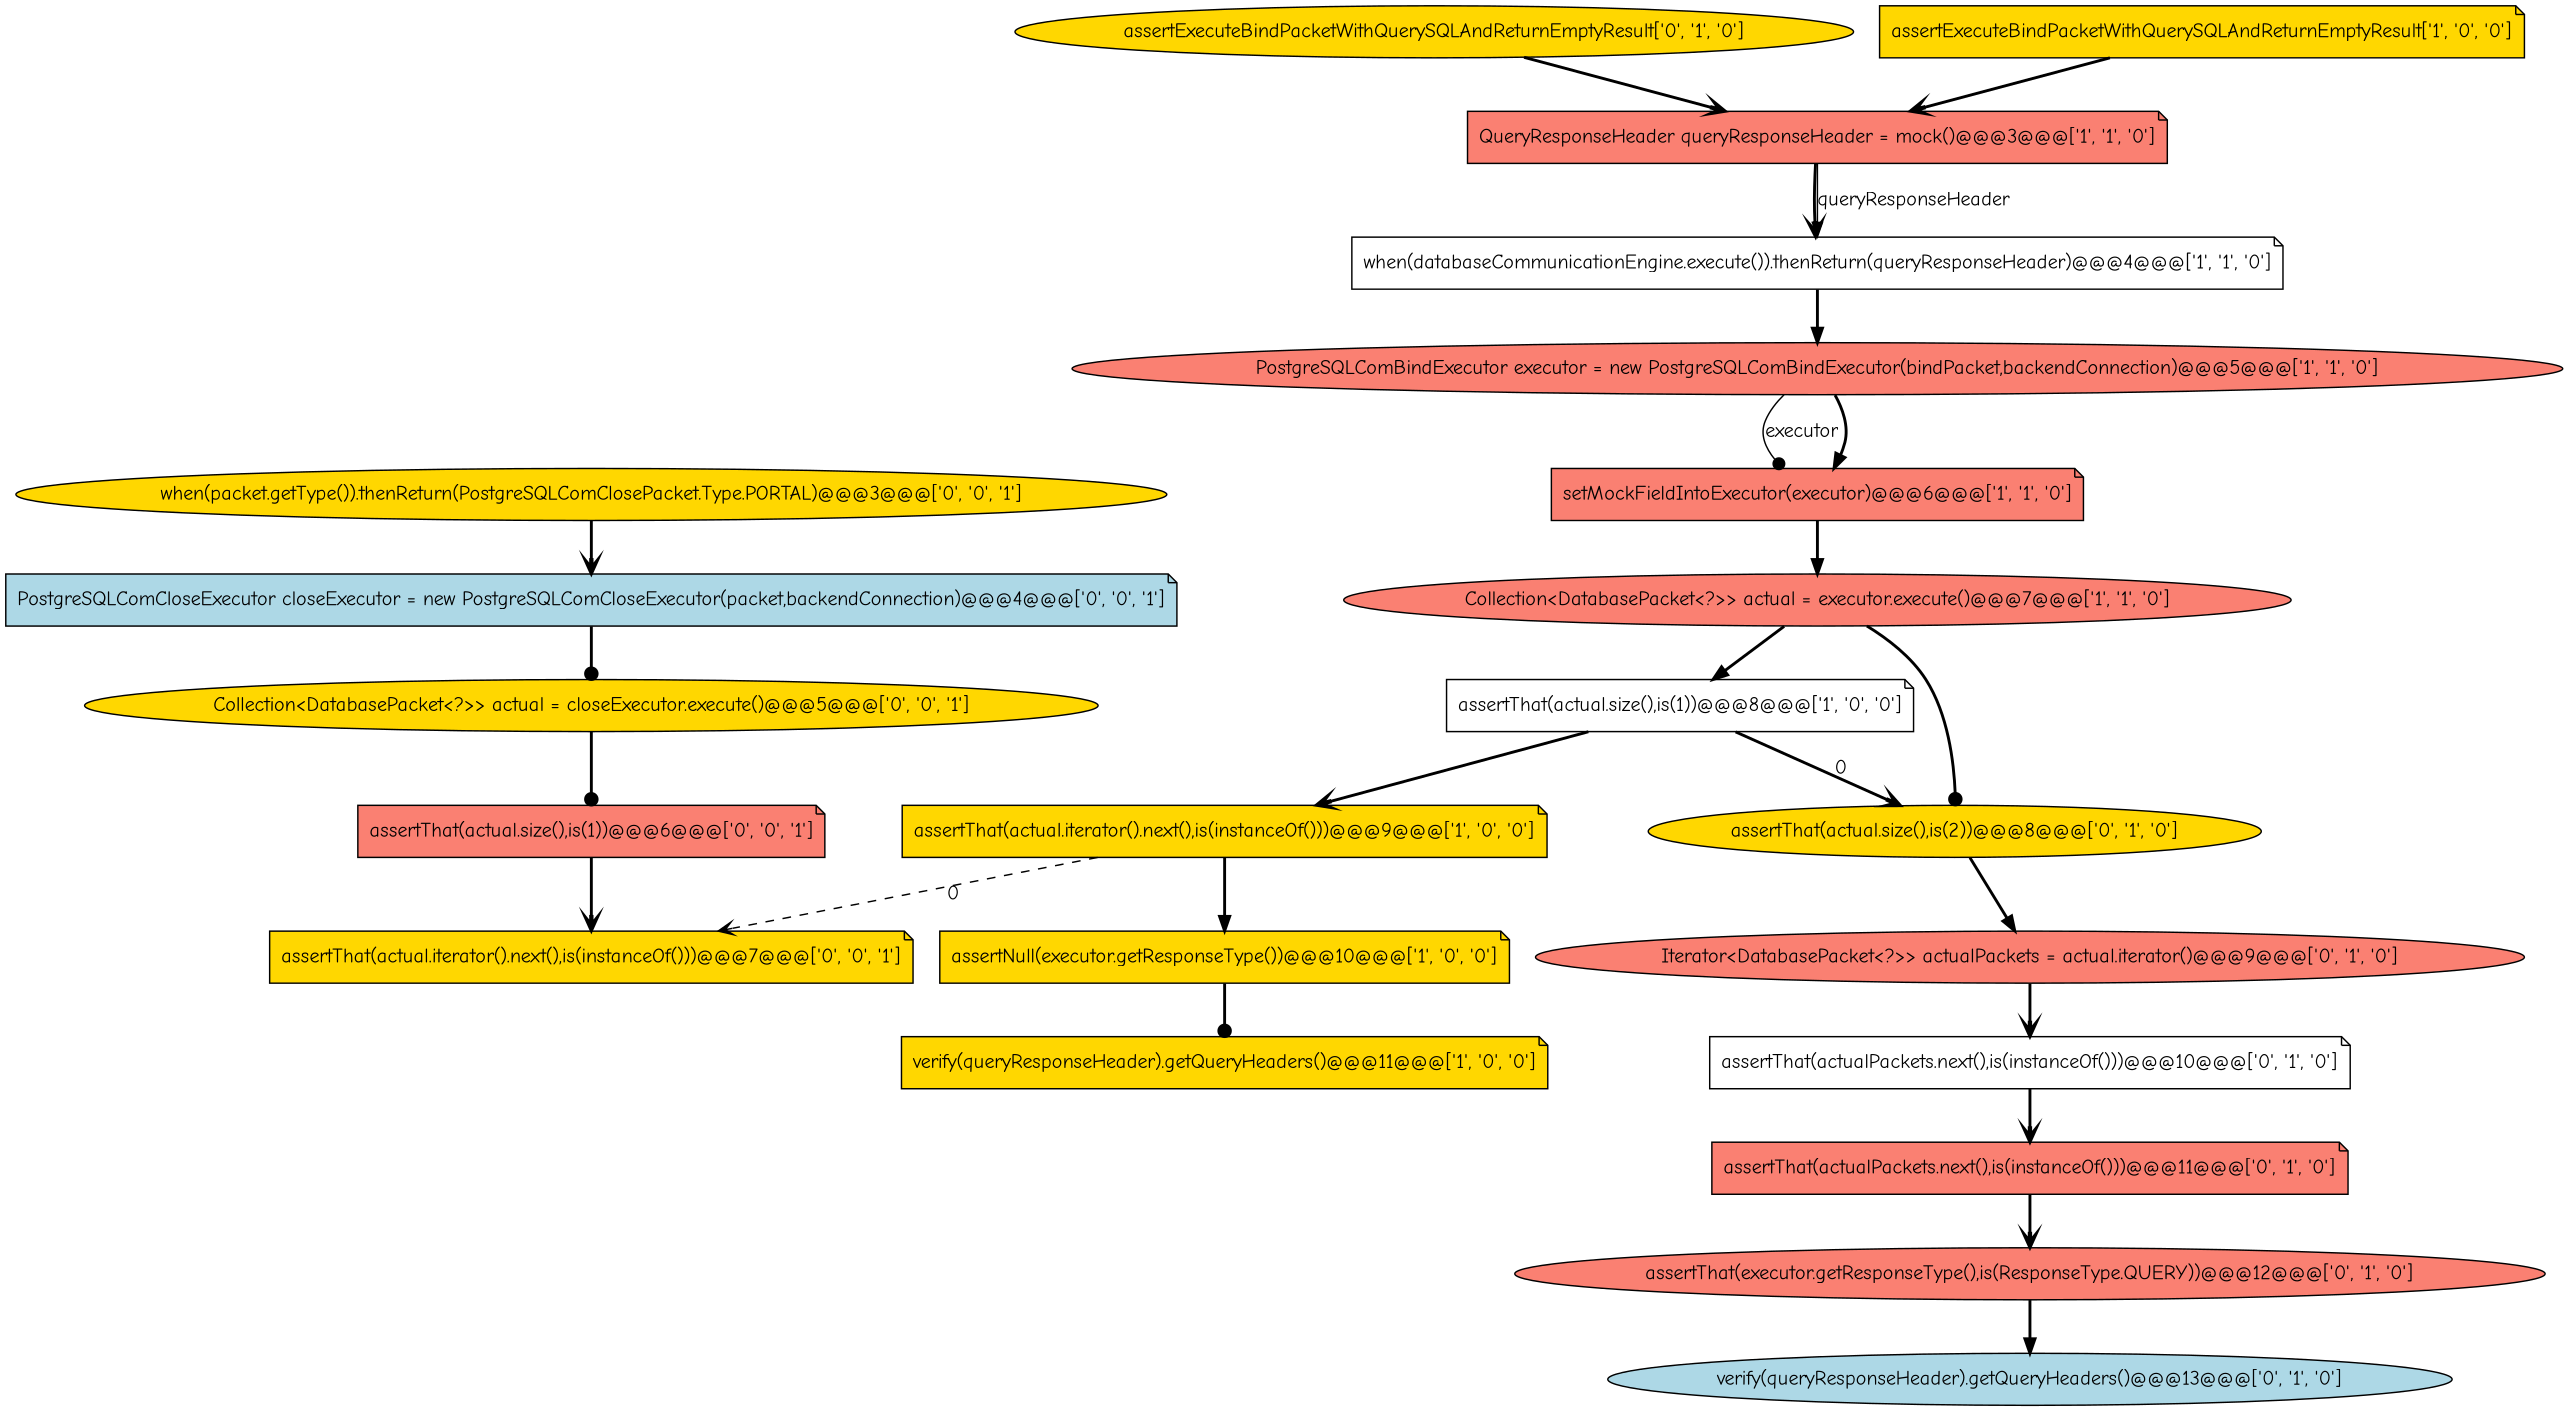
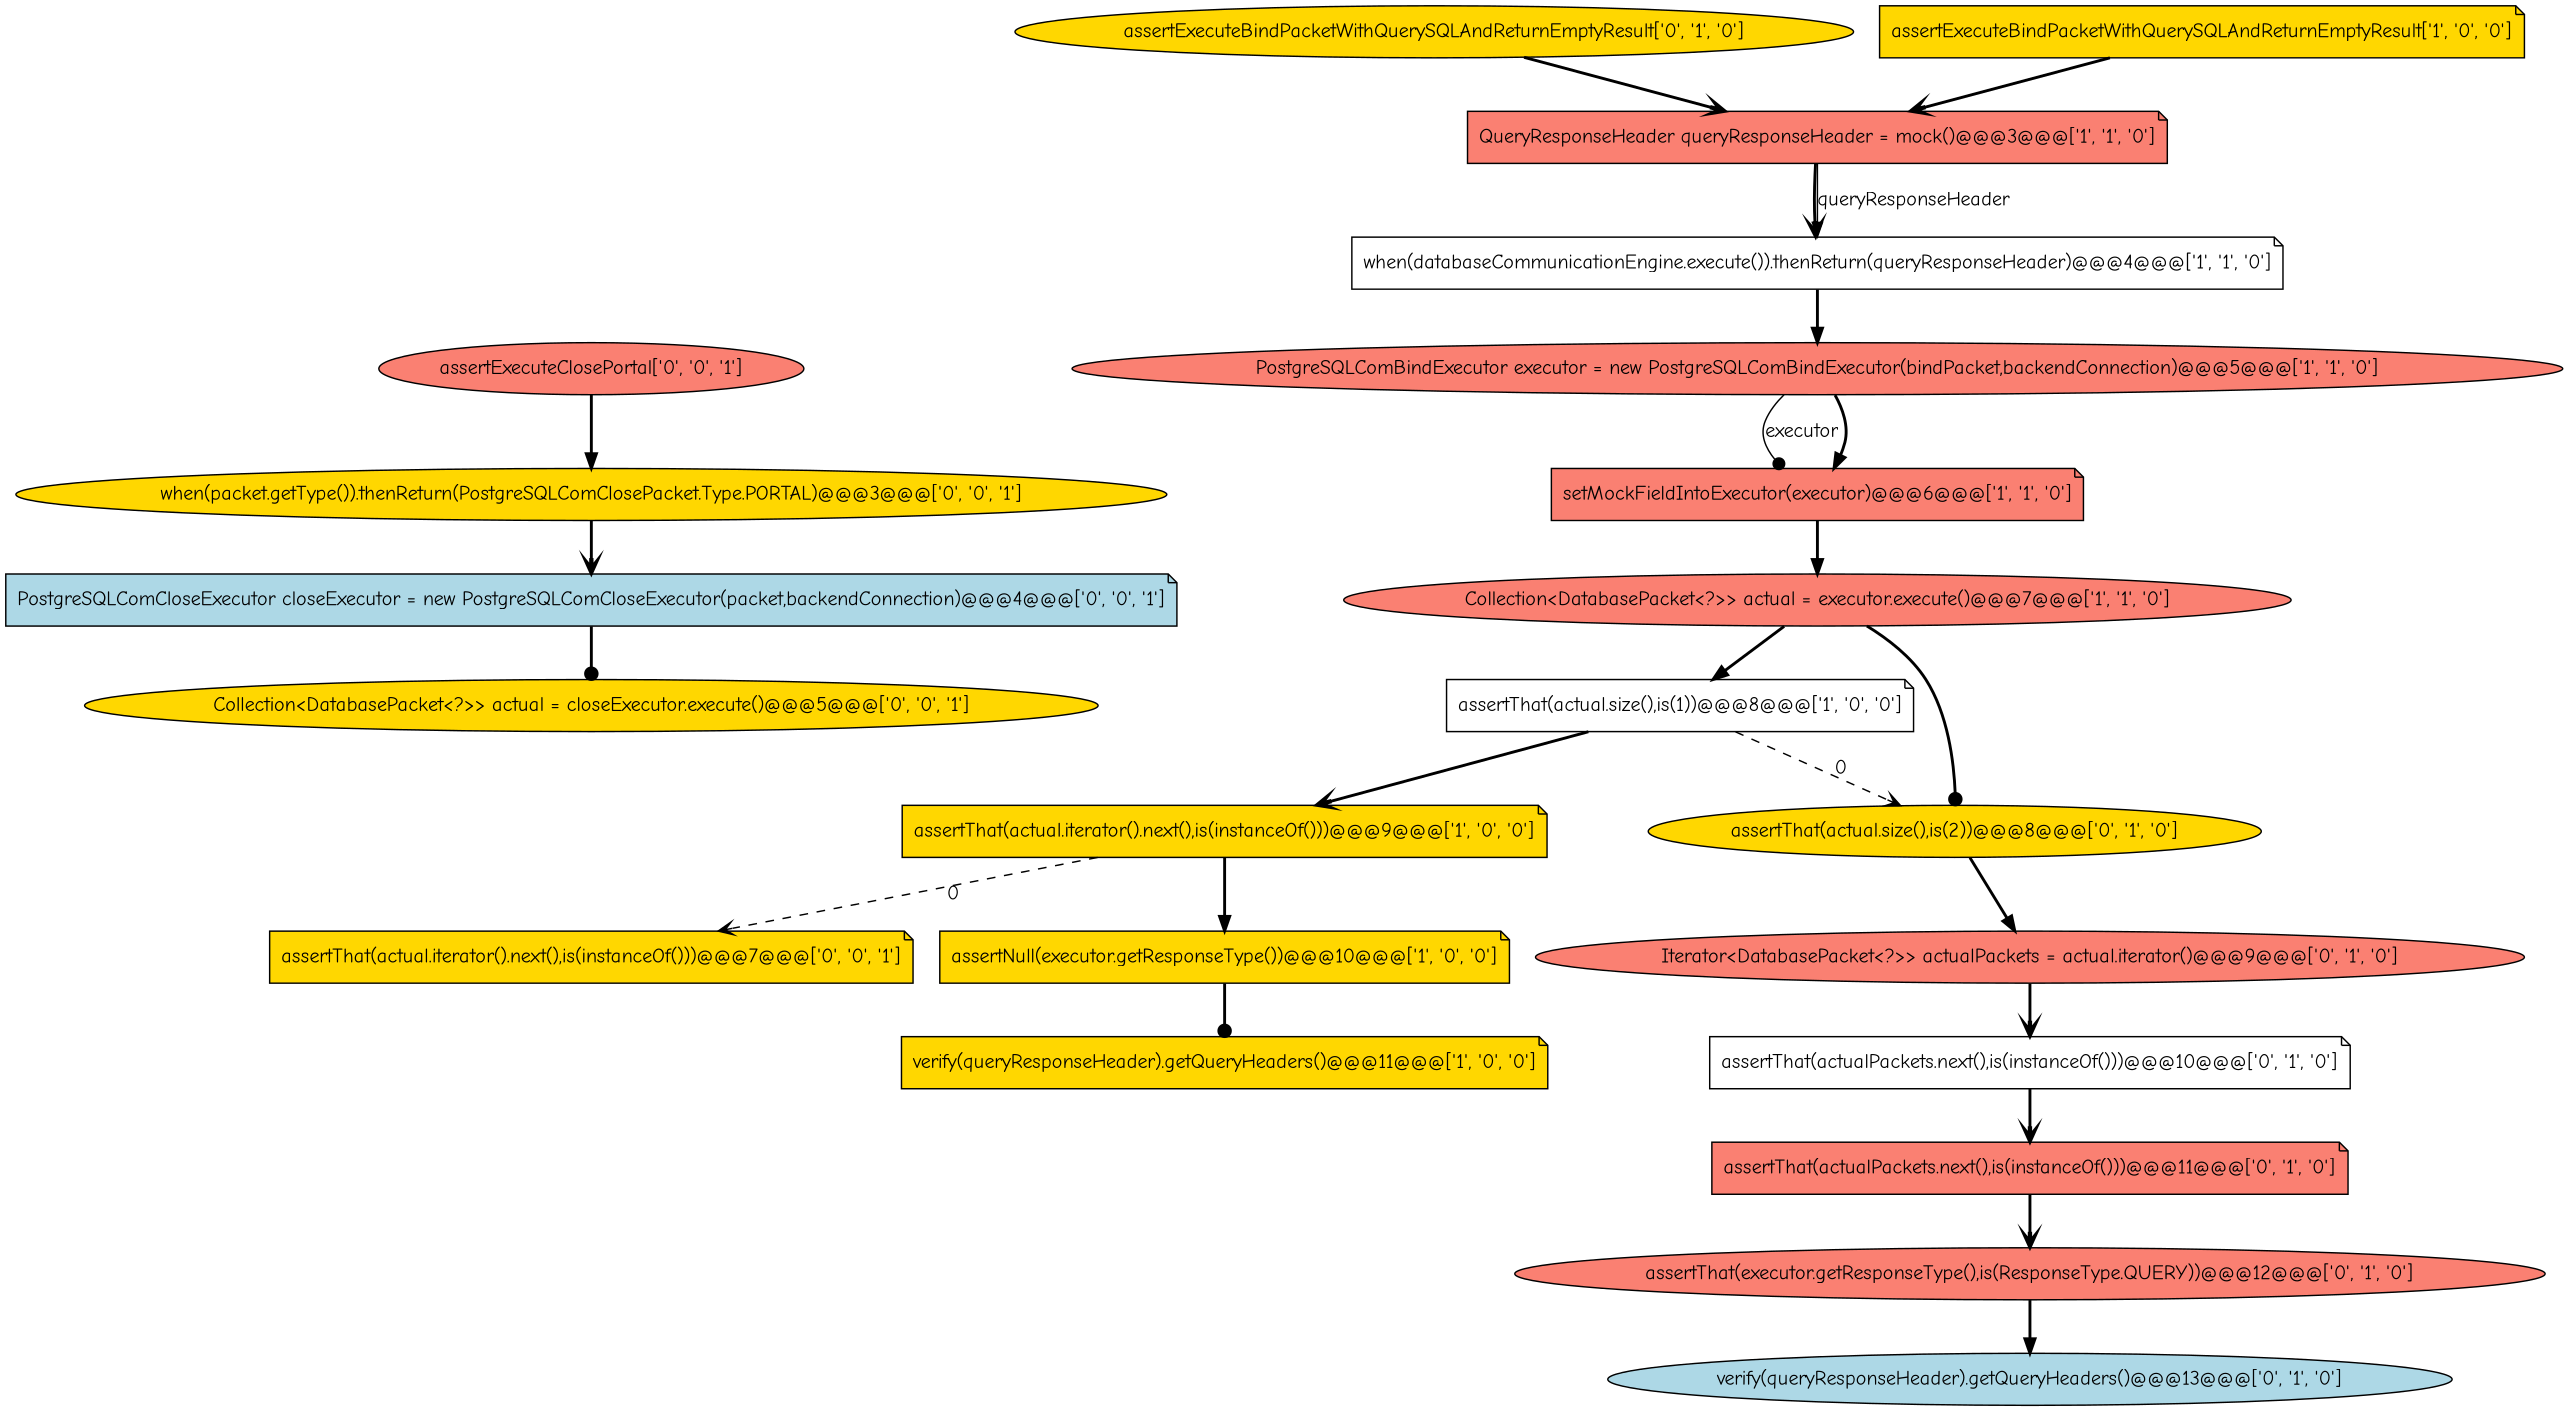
none -> (591, 369)
(1811, 766) -> (1811, 766)
(591, 831) -> none
